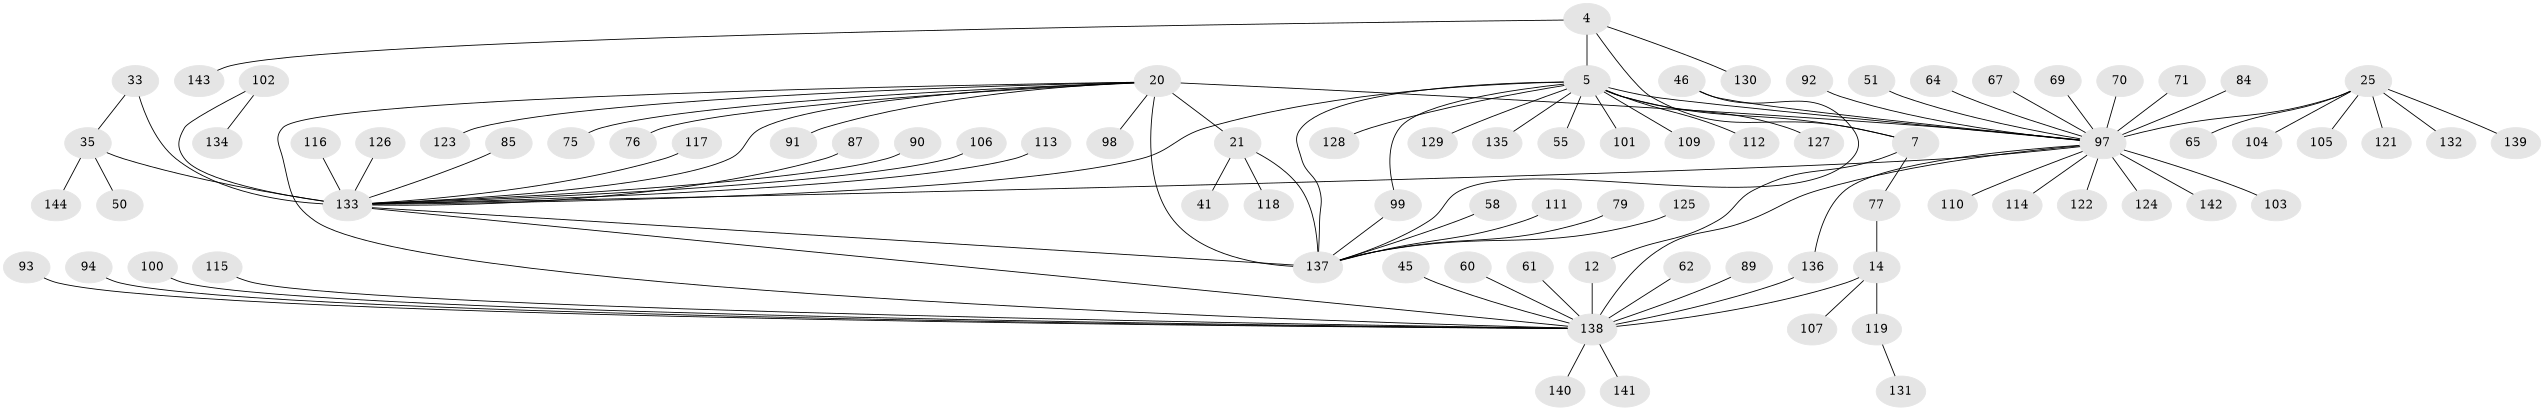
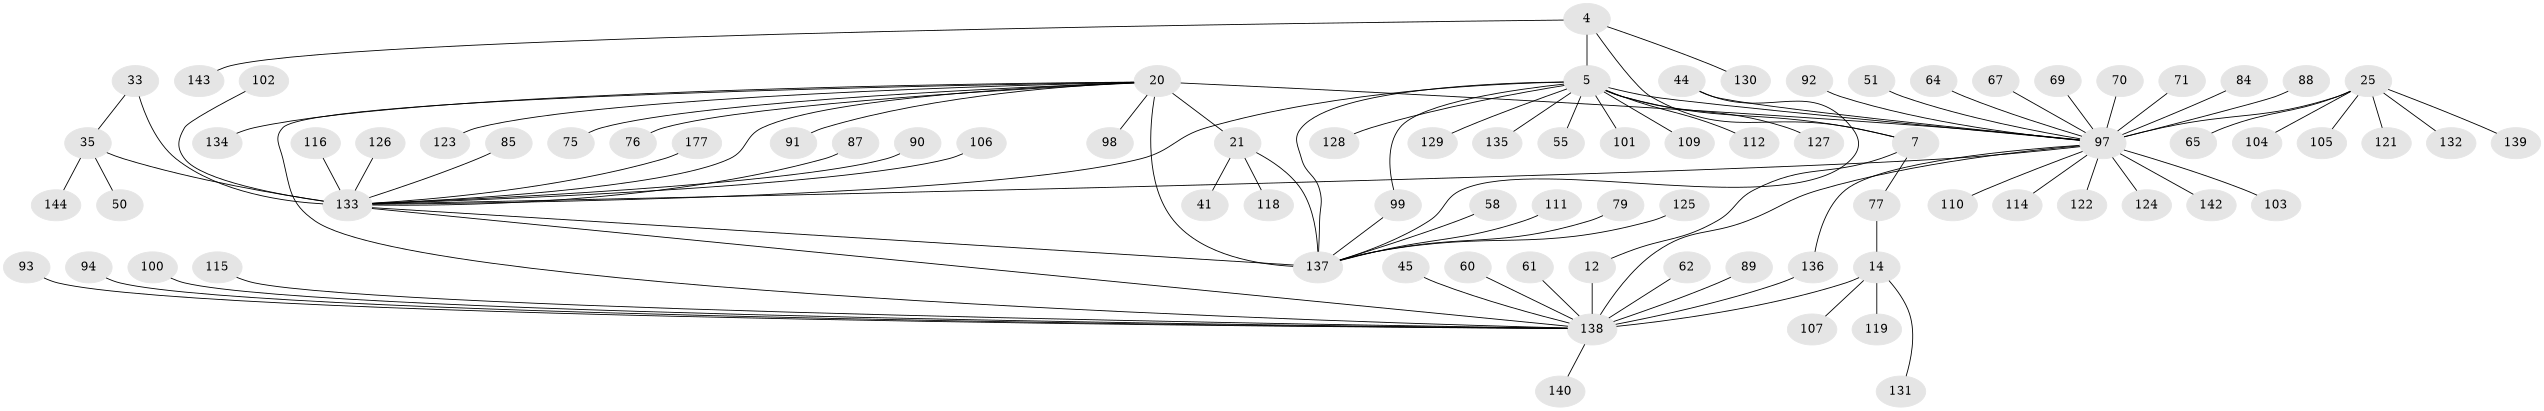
(1682, 81) -> (1682, 81)
none -> (2306, 81)
(241, 112) -> (684, 92)
(697, 143) -> (697, 143)
(1046, 143) -> none
(1889, 360) -> (1912, 326)
(1625, 392) -> none
